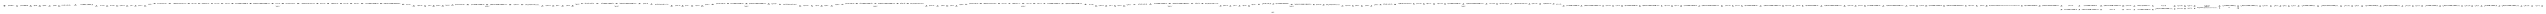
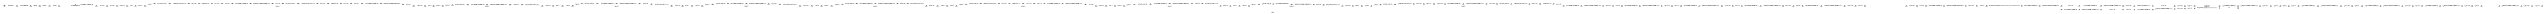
(67, 5) -> (77, 6)
(1883, 6) -> none
(2490, 6) -> none
